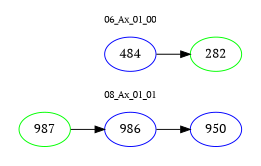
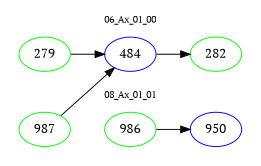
none -> (45, 54)
(83, 129) -> (84, 95)
(130, 129) -> (130, 129)
